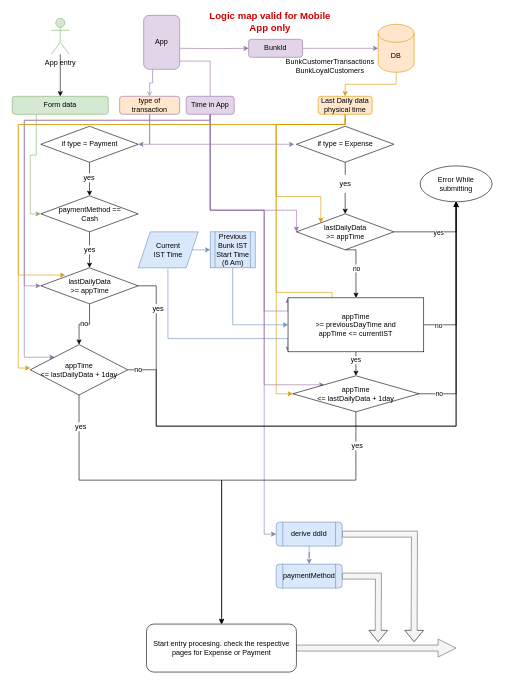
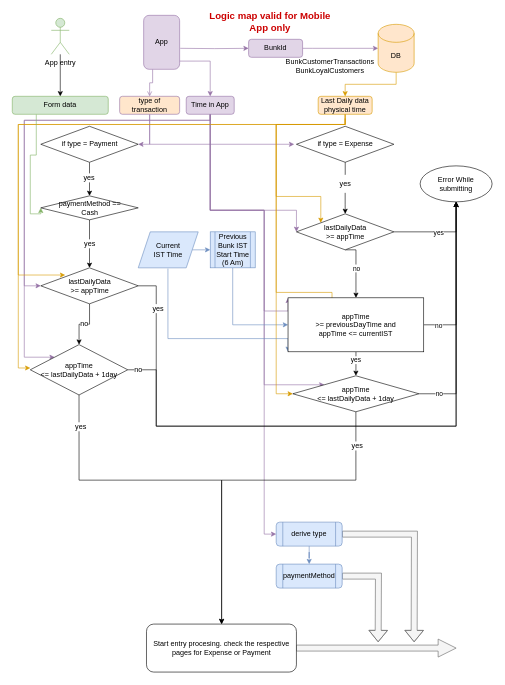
(210, 92) -> (210, 90)
(90, 214) -> (90, 208)
(309, 534) -> (309, 534)
